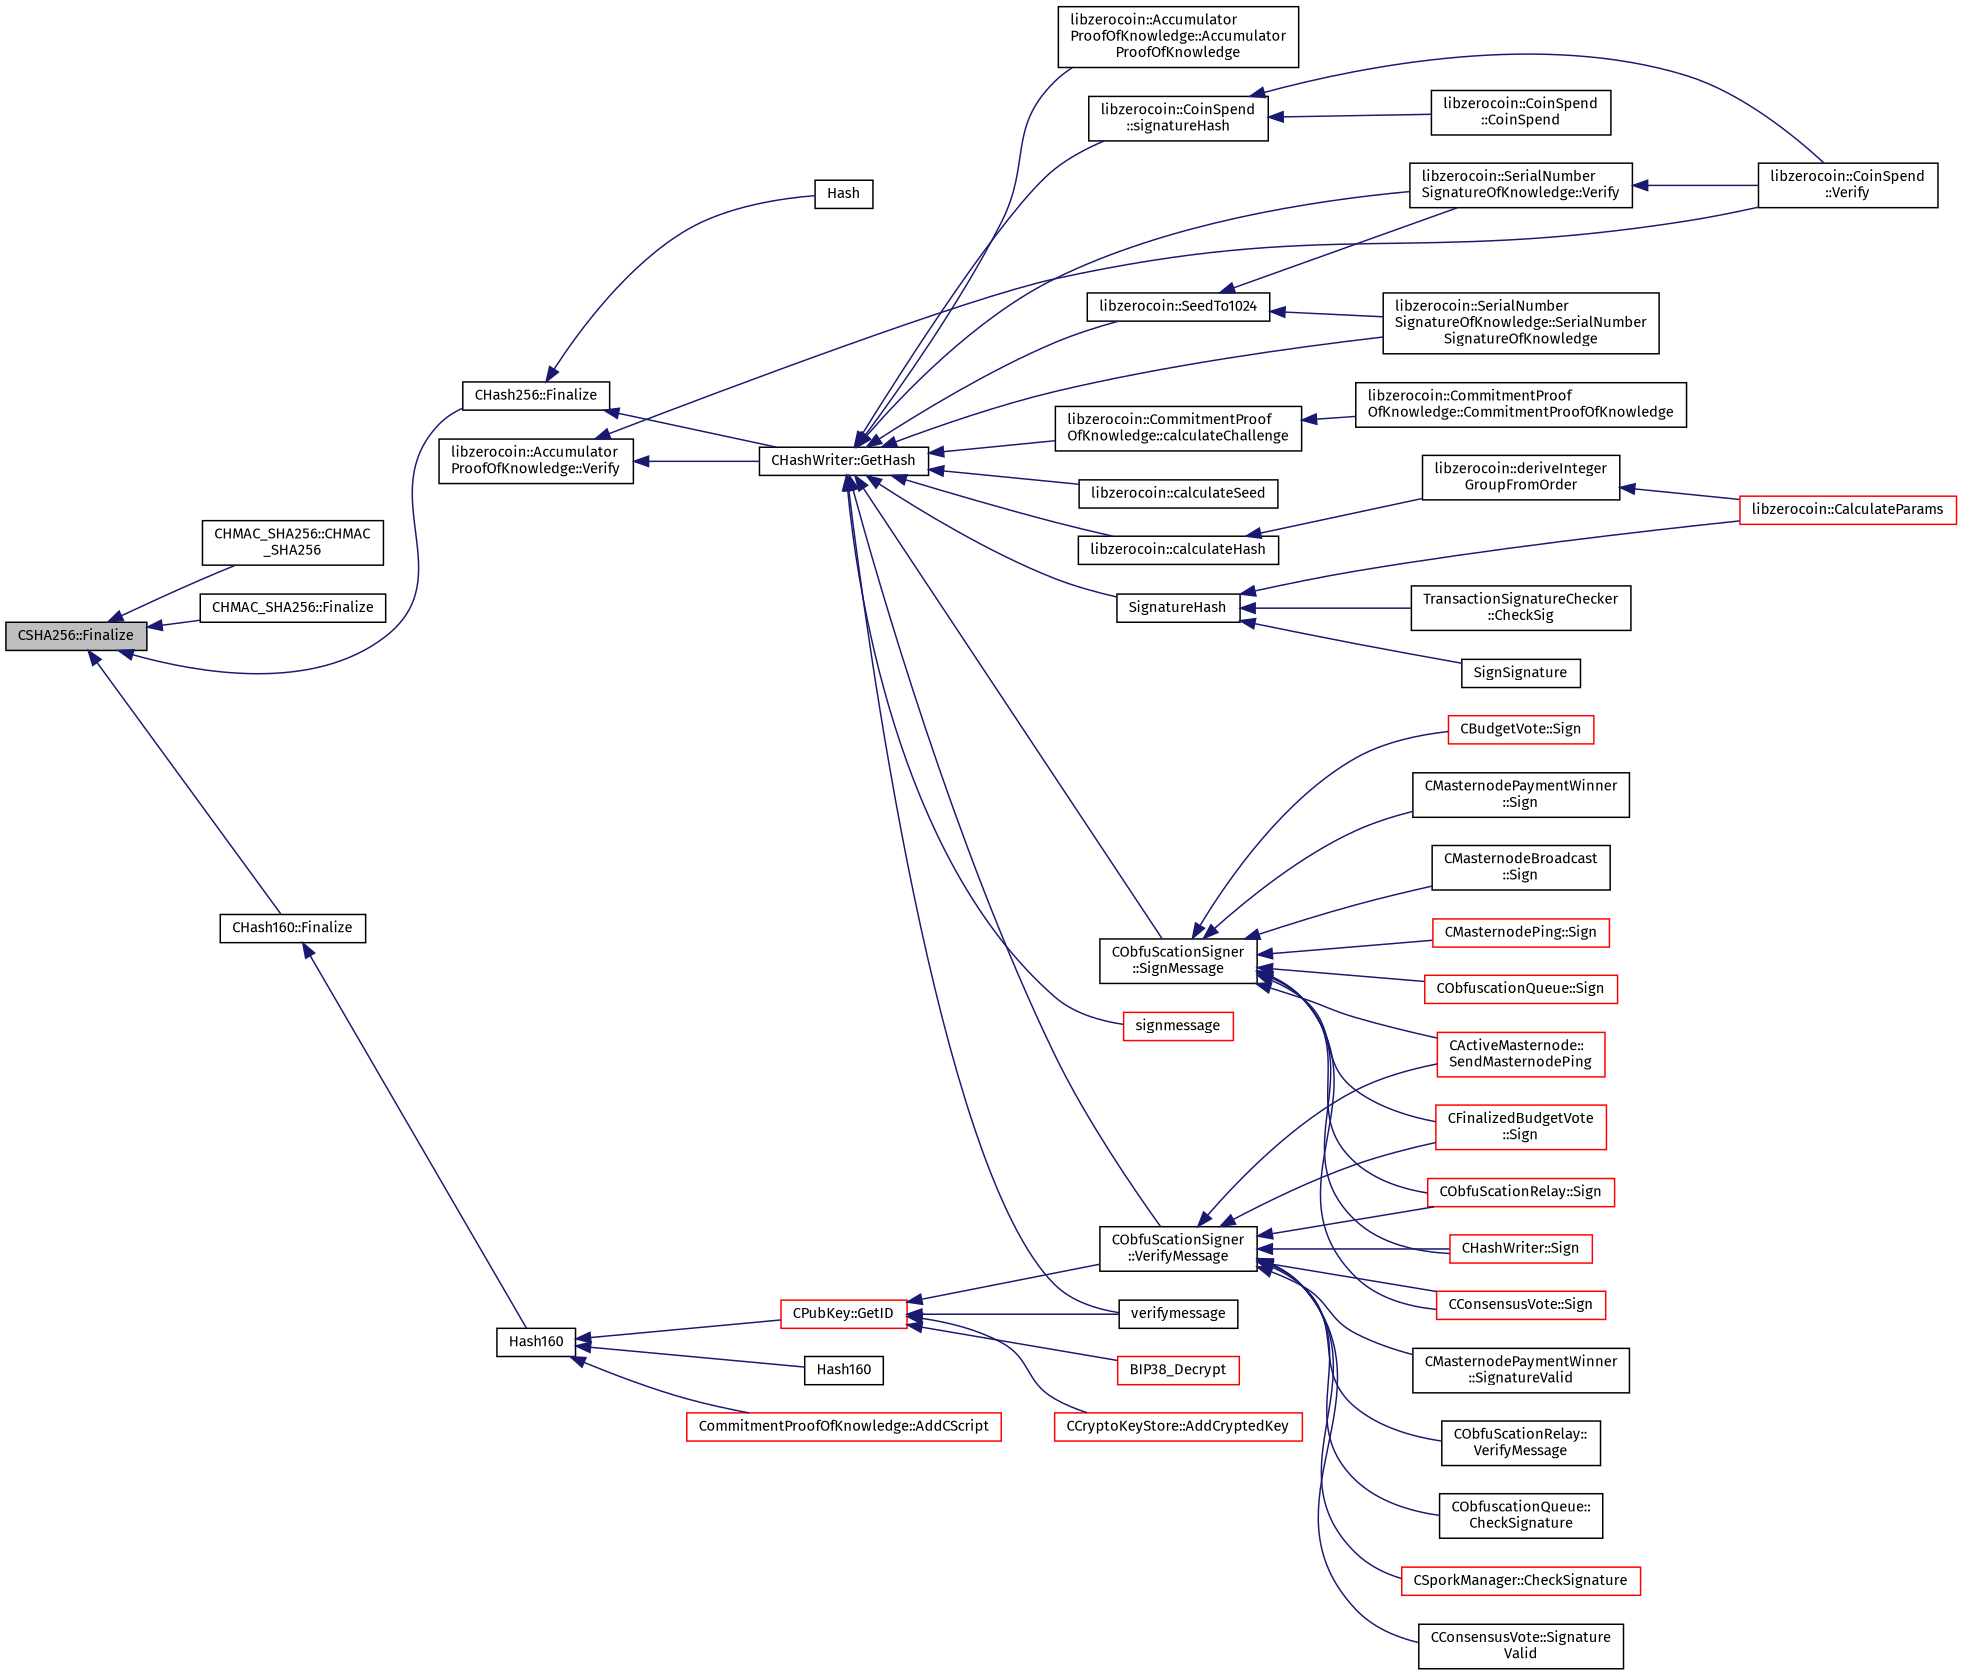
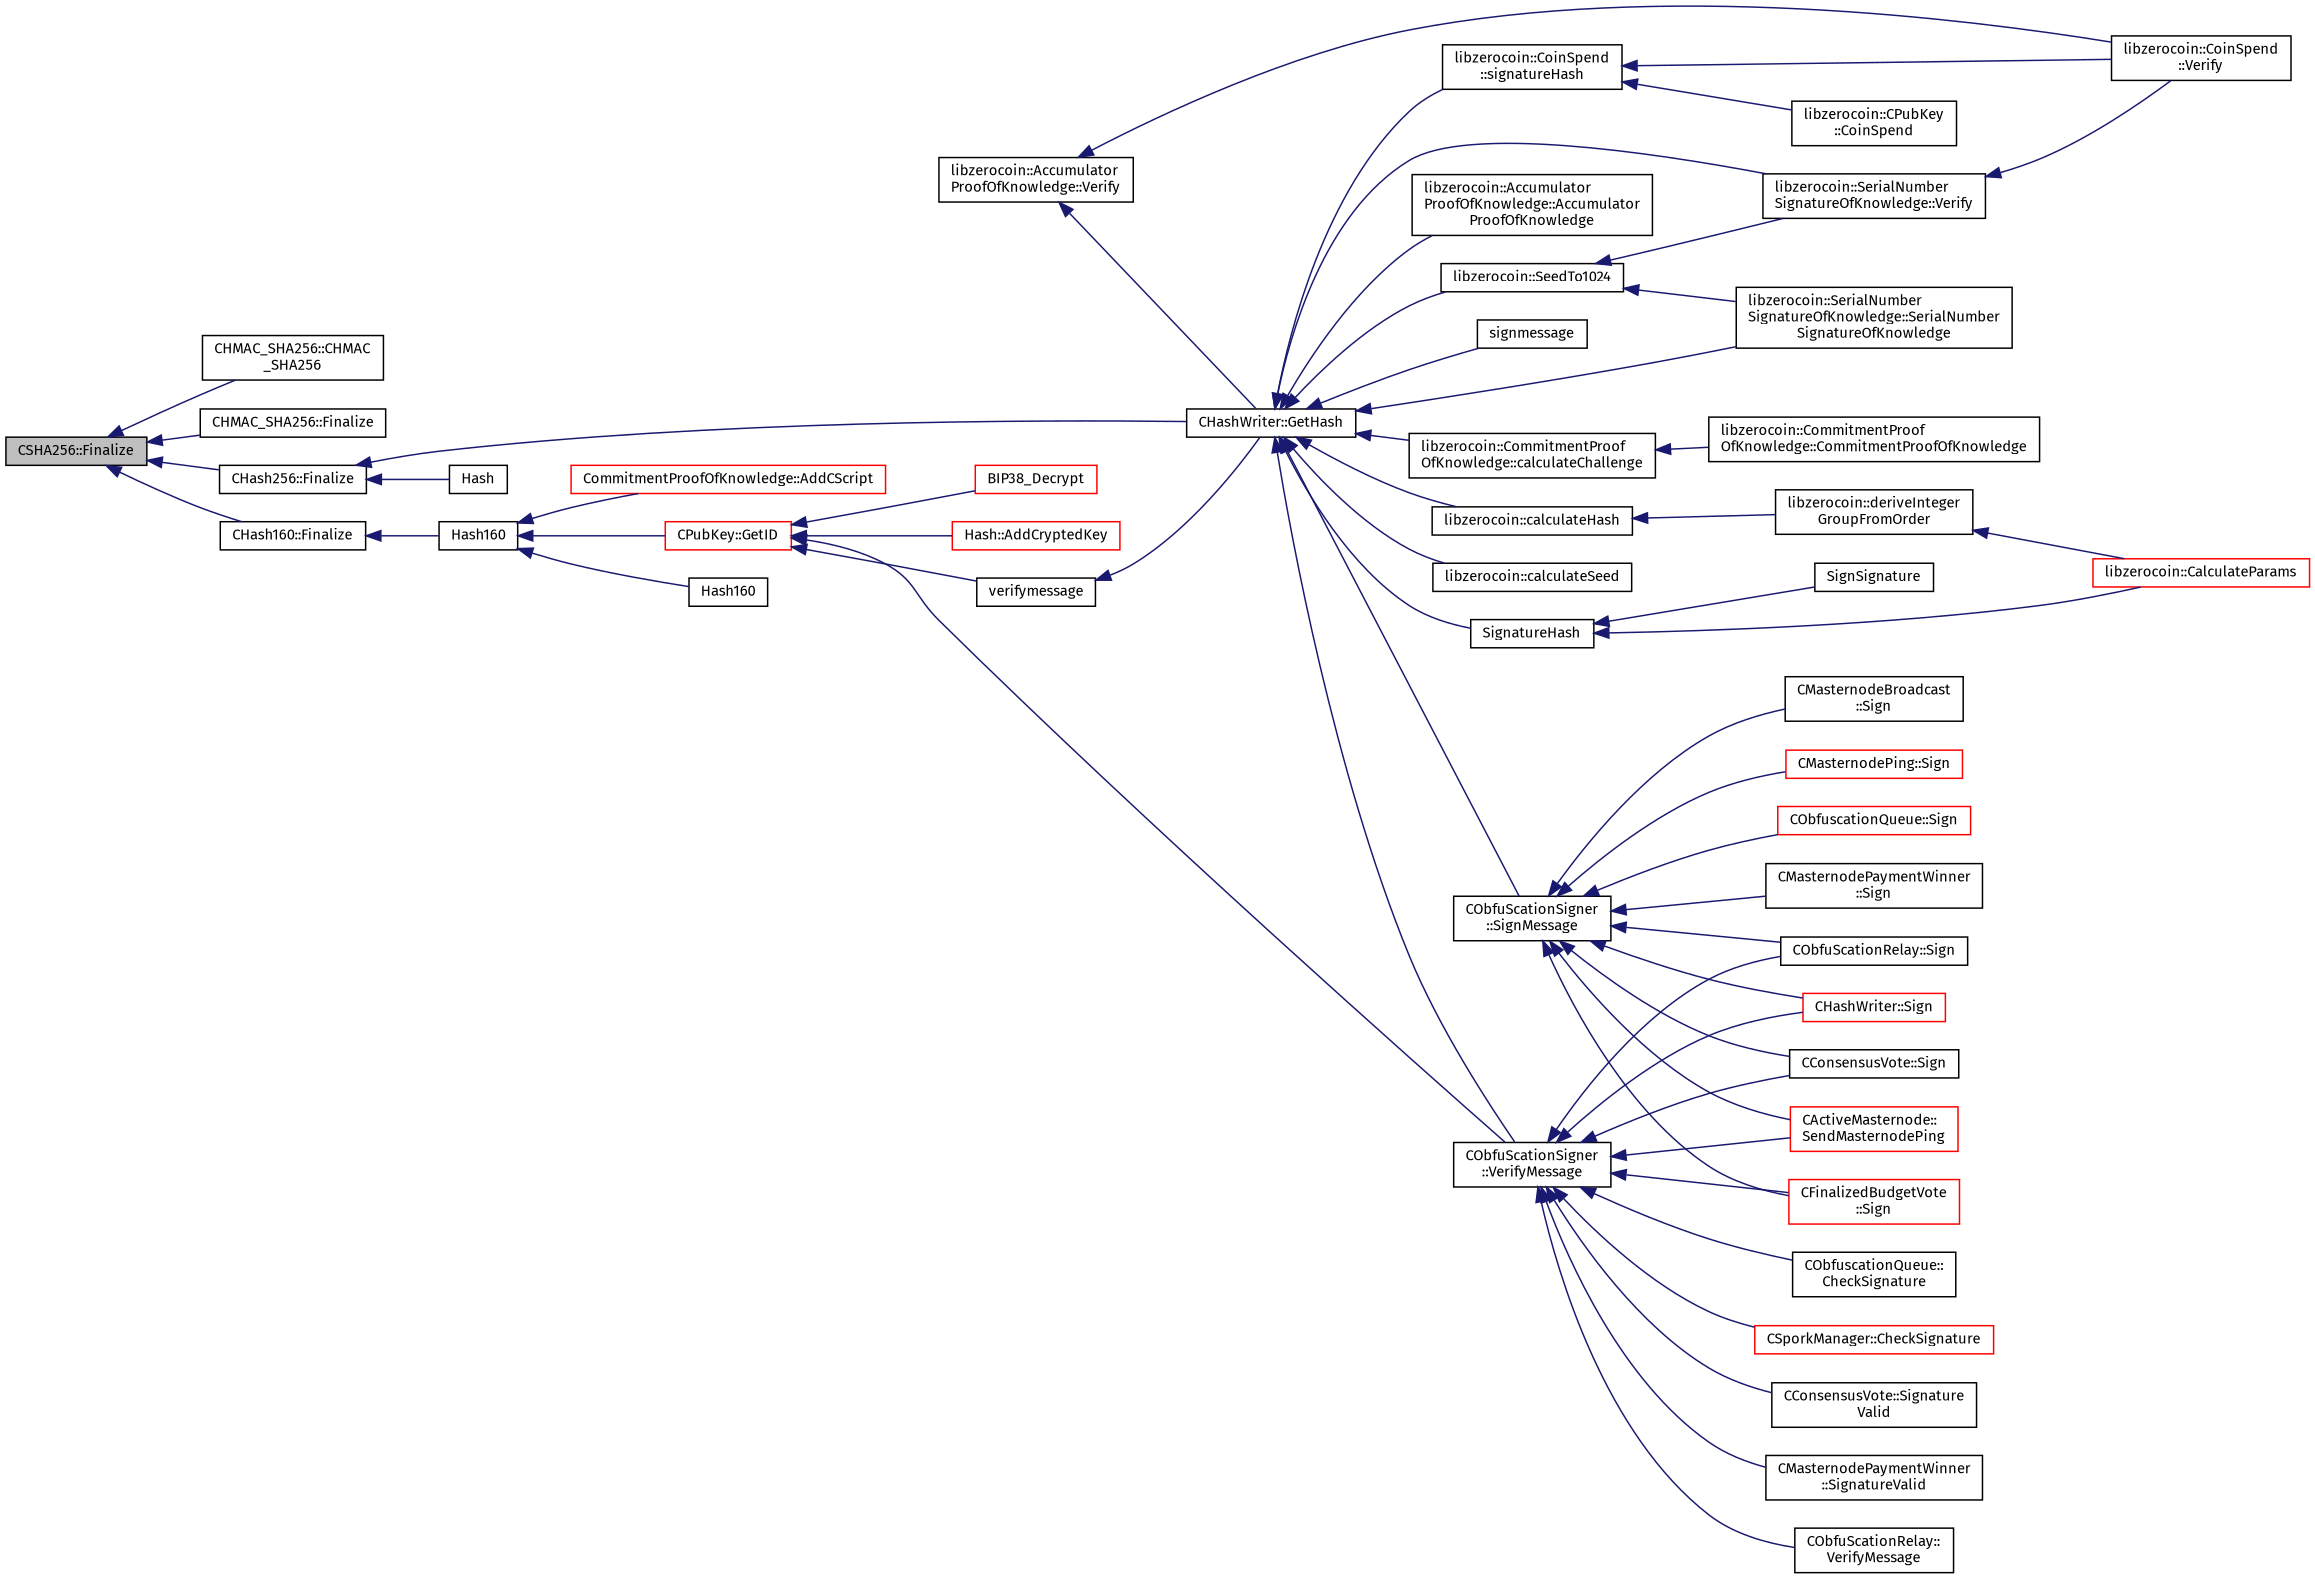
(1521, 113) -> (1874, 123)
(1521, 608) -> none
(1521, 730) -> none
(923, 934) -> (1193, 516)
(1179, 1026) -> (1532, 334)
(1521, 1193) -> (1874, 951)
(1521, 1305) -> (1874, 1064)
(1179, 1427) -> (1036, 536)
